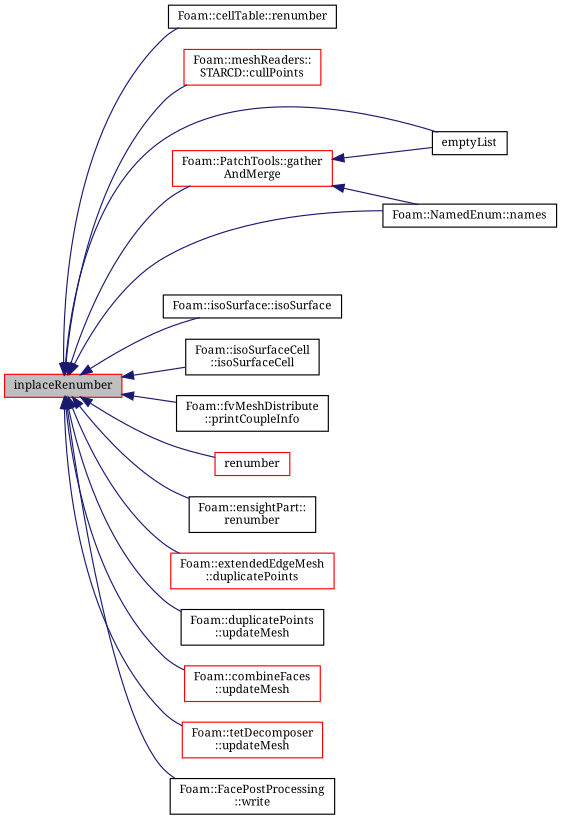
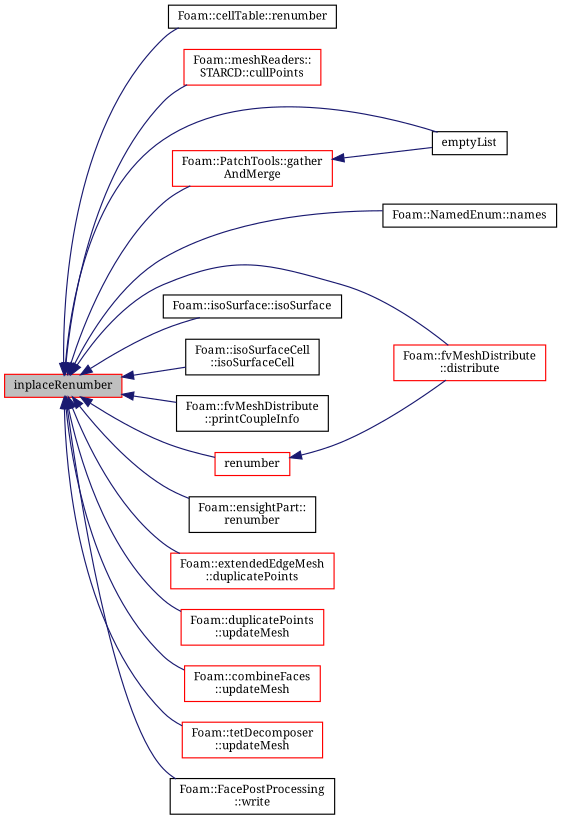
(381, 196) -> none
none -> (470, 363)
(252, 627) -> (252, 627)
